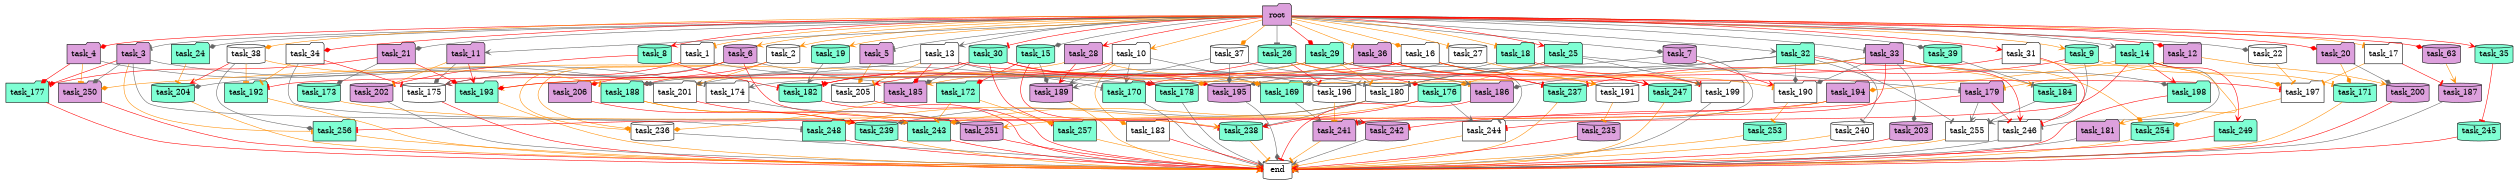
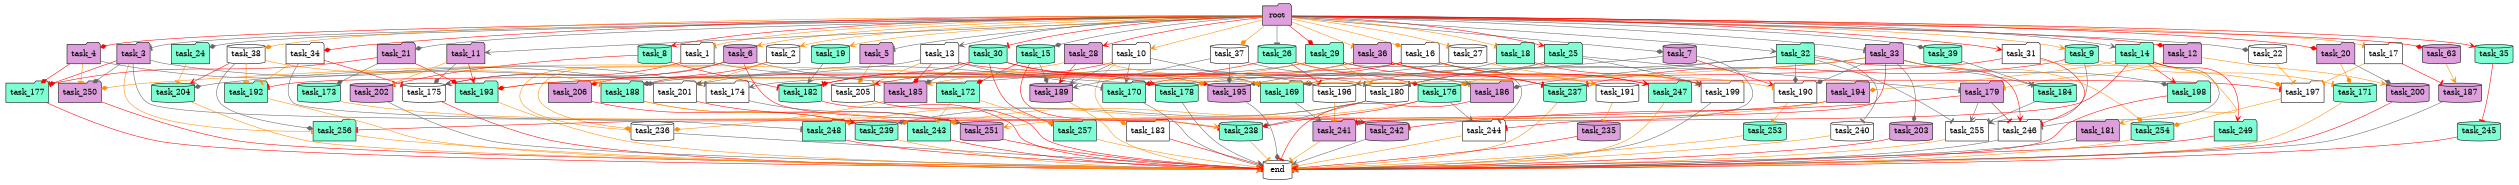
(1966, 72) -> (1966, 72)
(1670, 93) -> (1670, 93)
